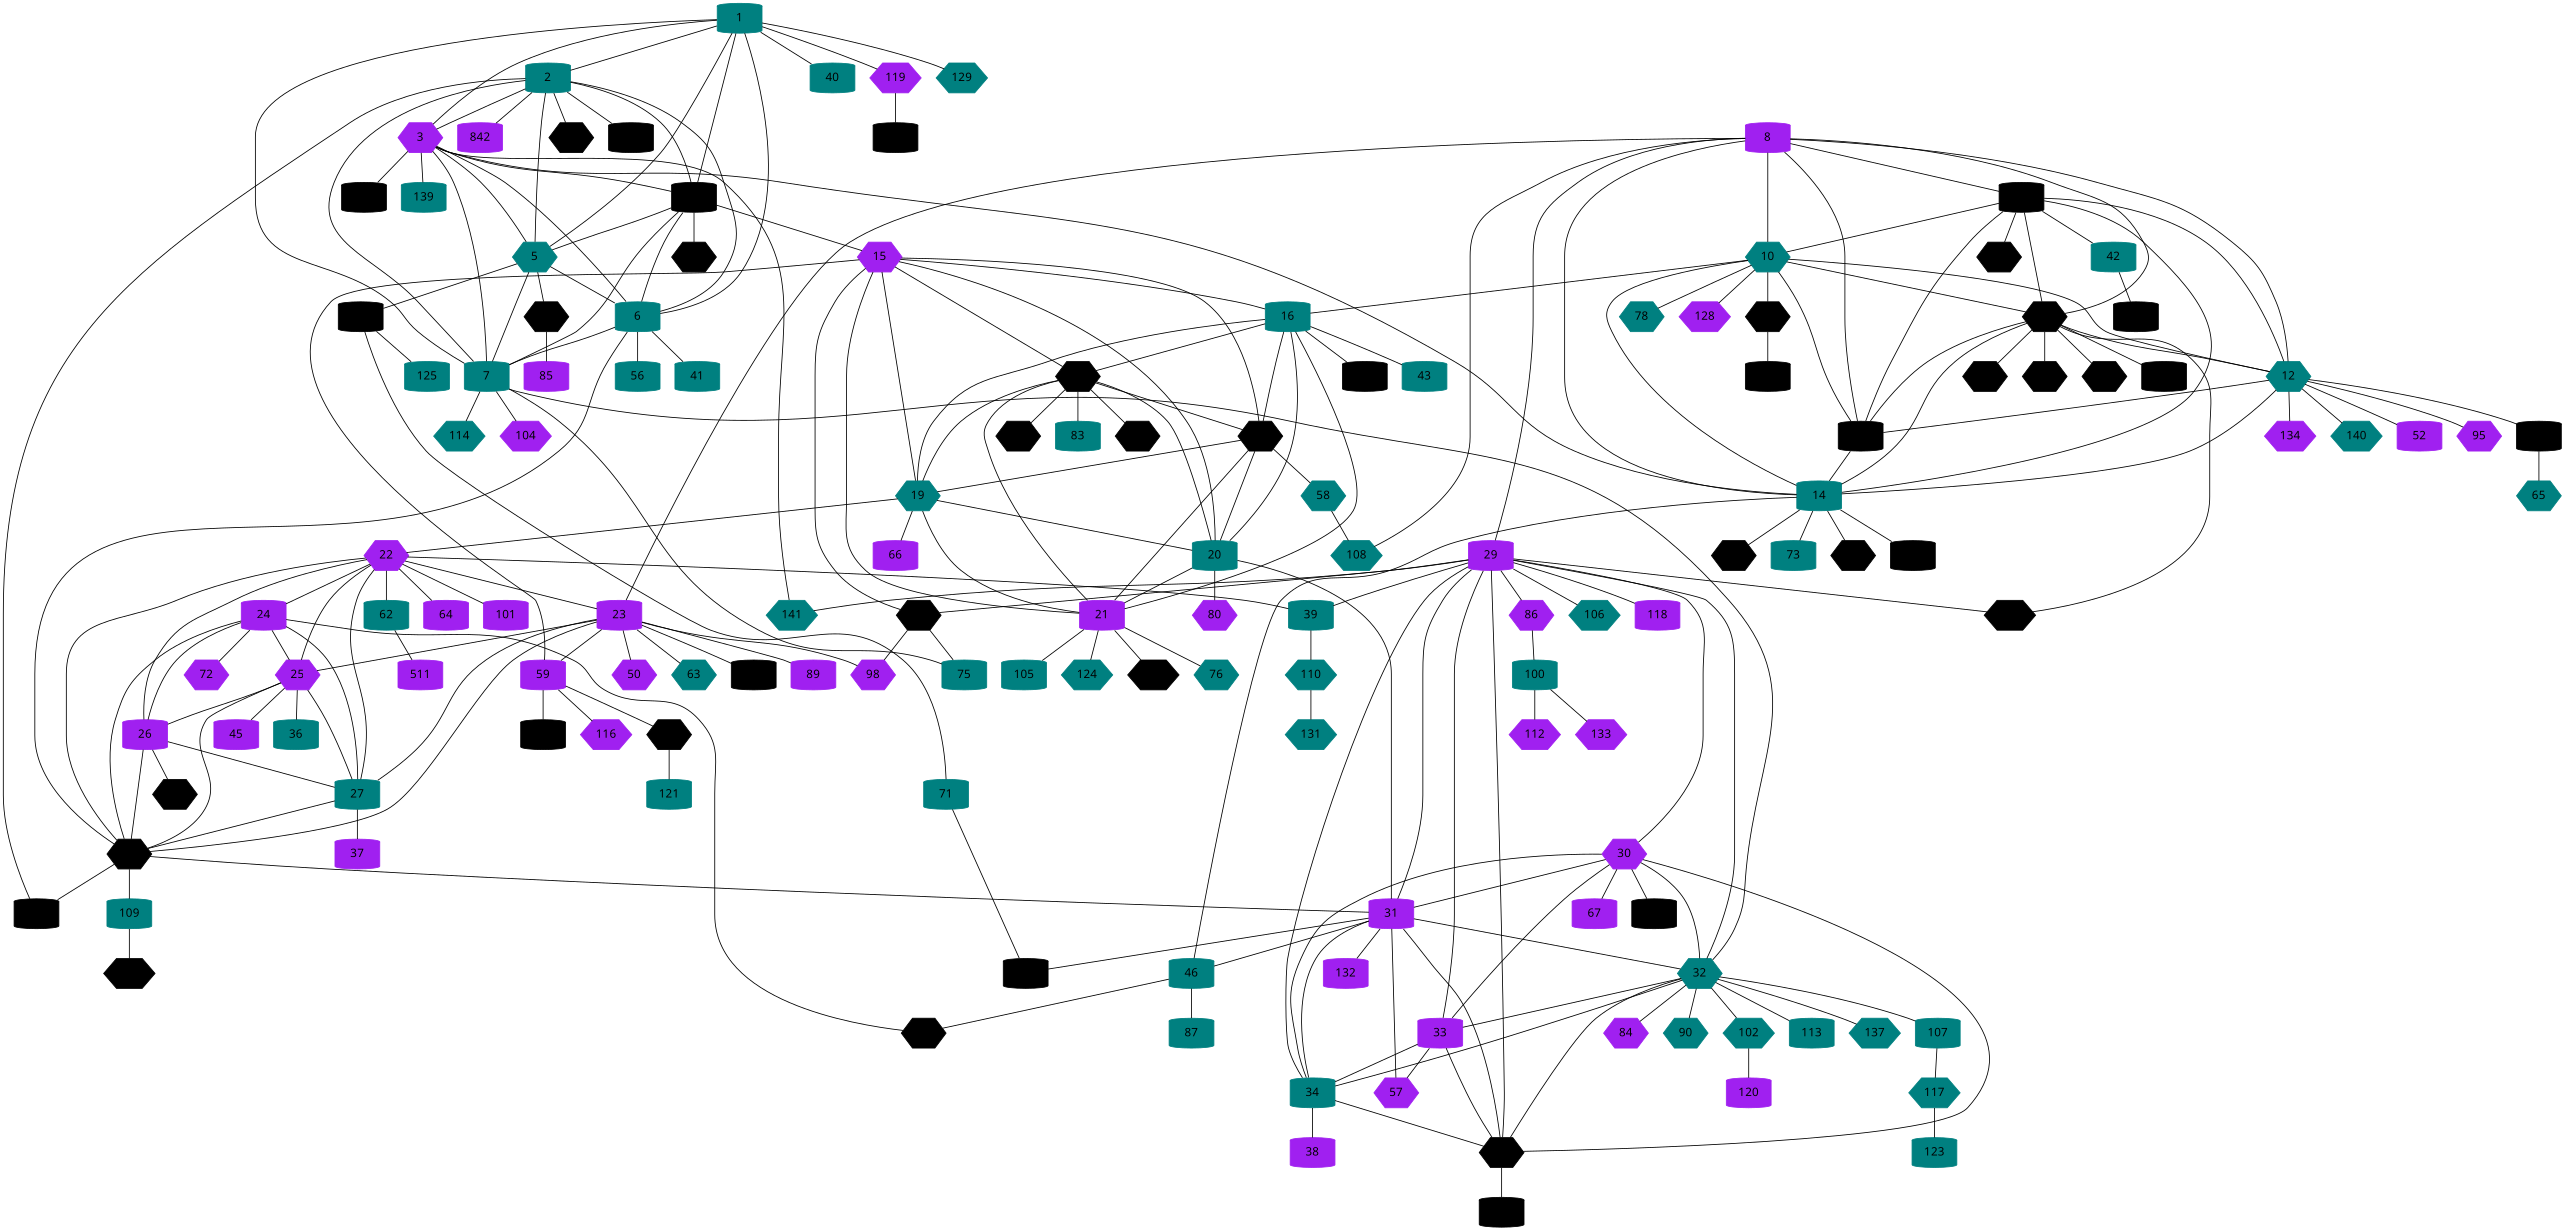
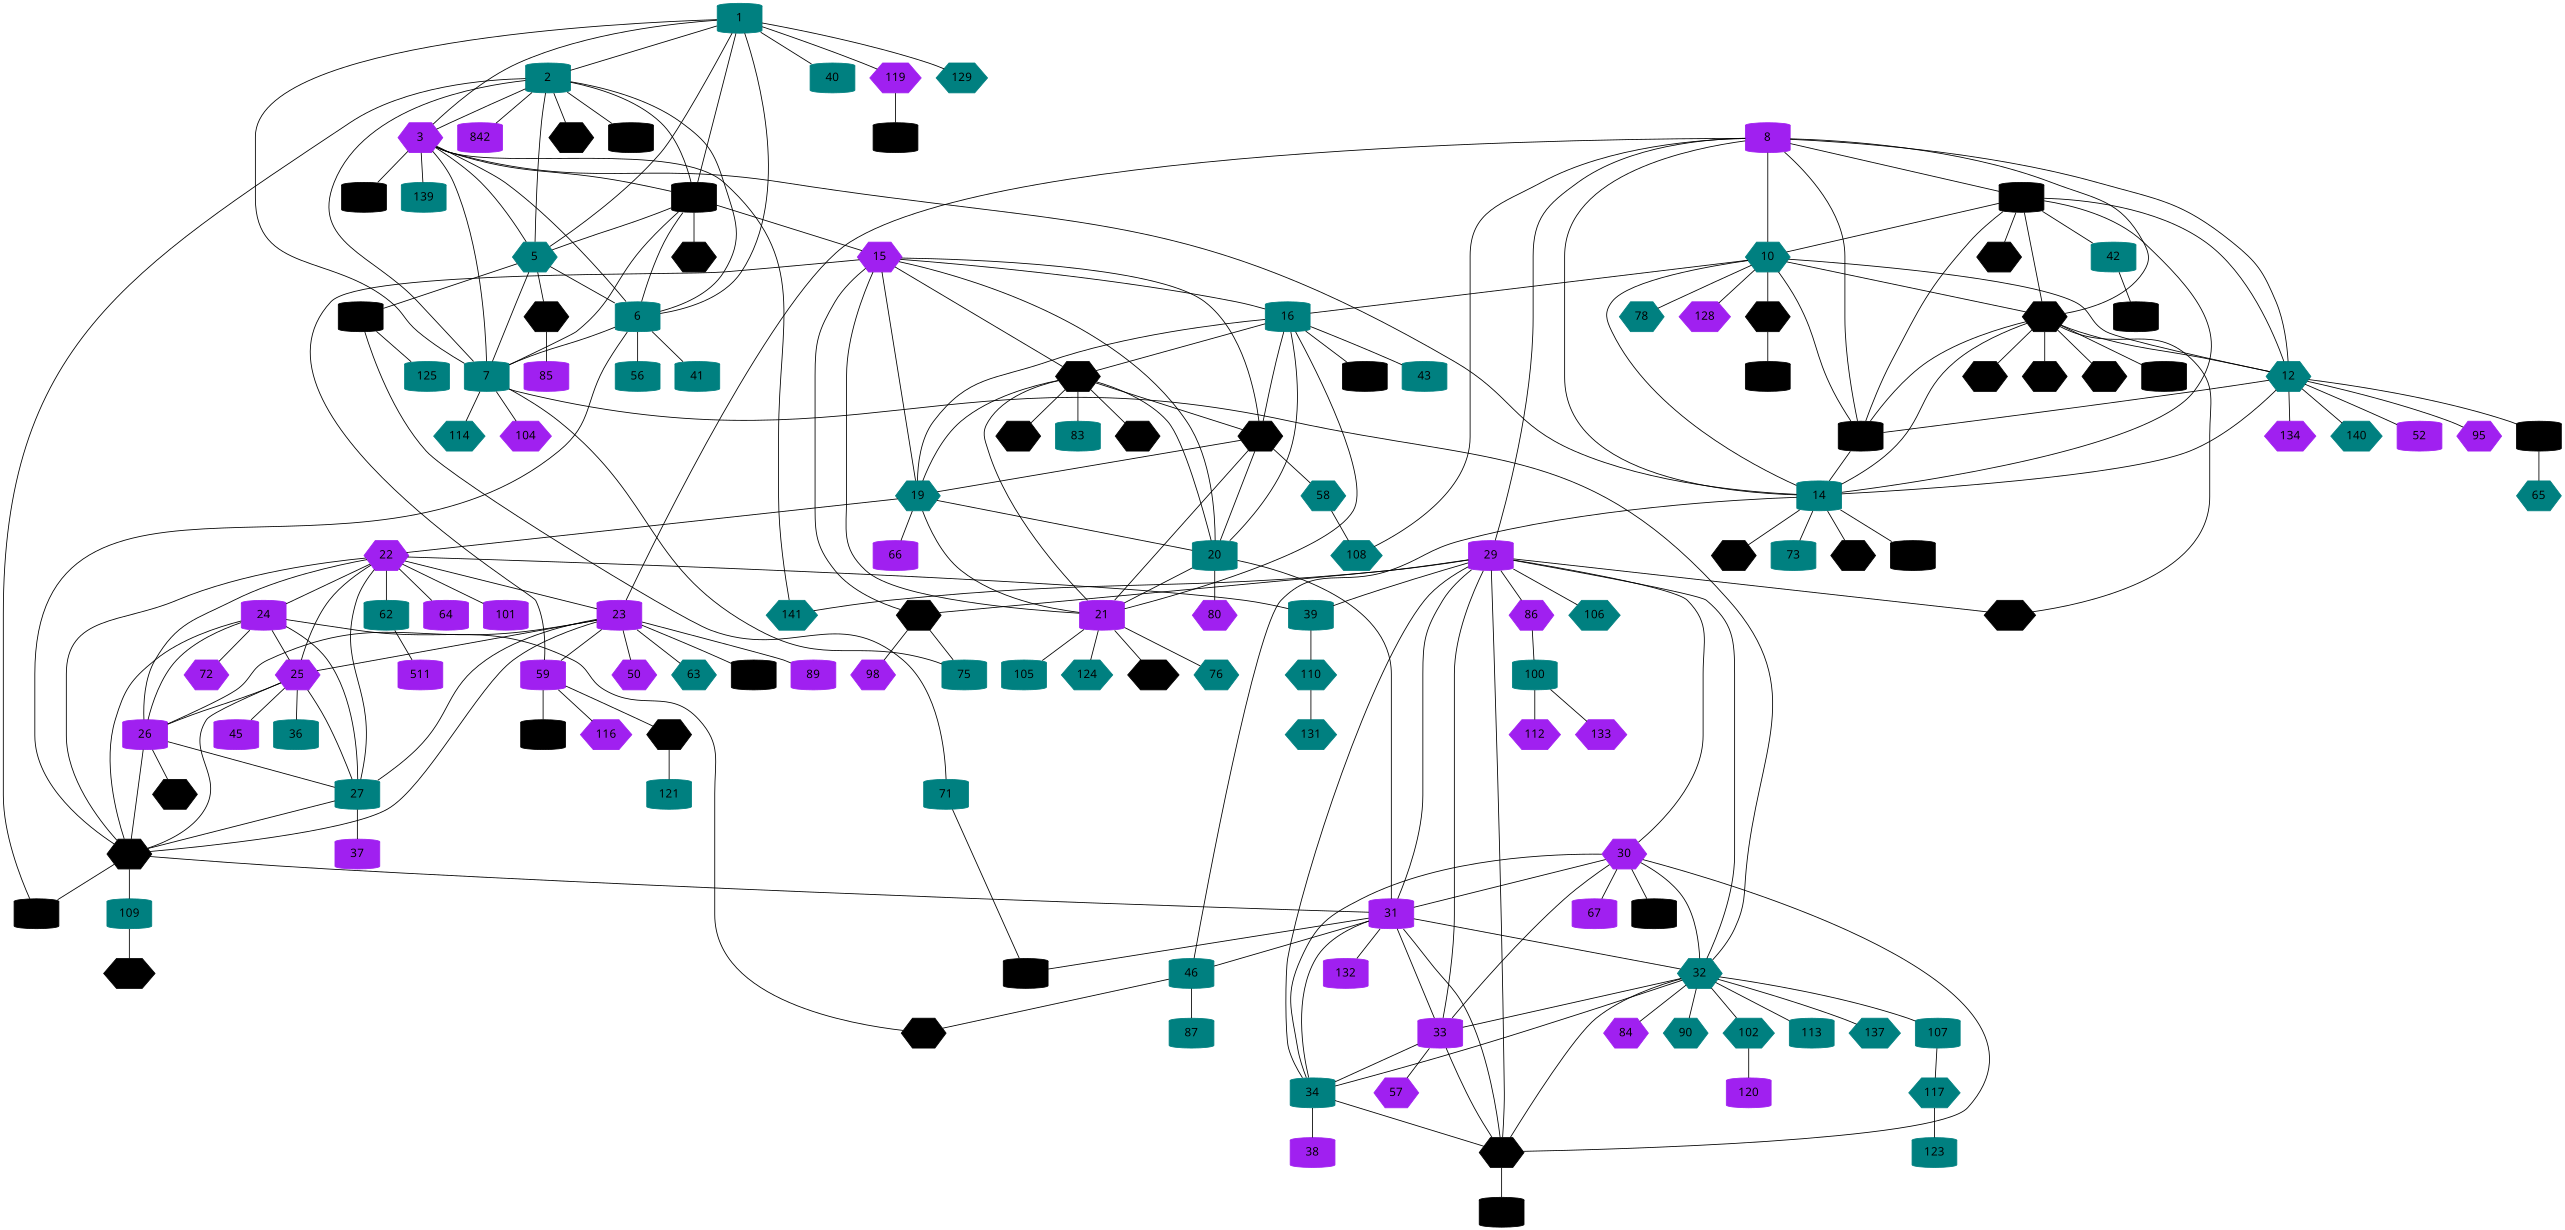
(1658, 615) -> none
(778, 645) -> (337, 637)
(1394, 1003) -> (1416, 973)
